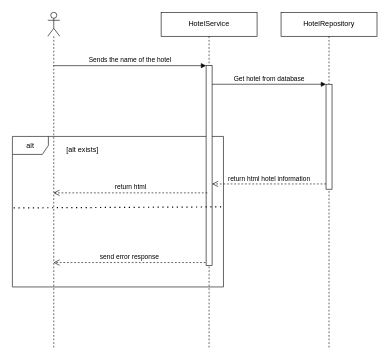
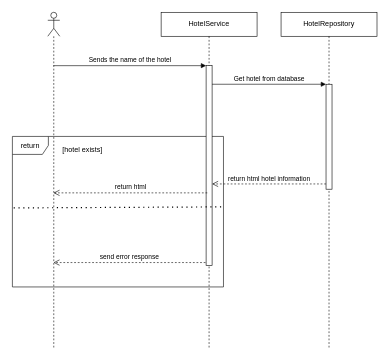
(30, 146) -> (30, 146)
(83, 150) -> (83, 150)
